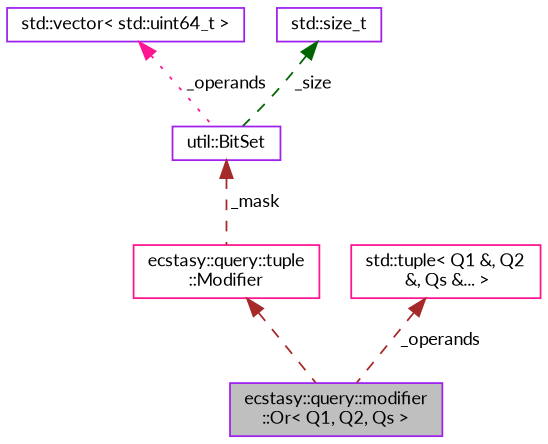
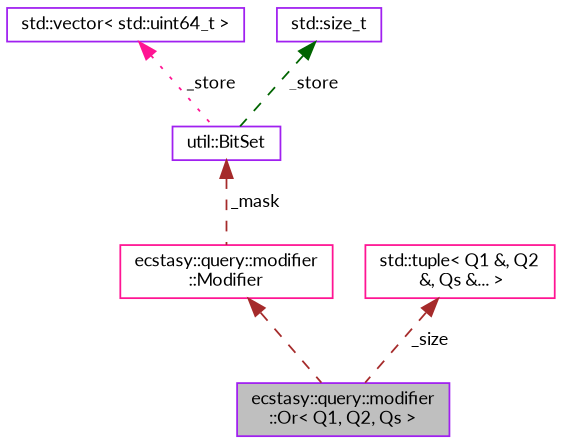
(225, 84) -> (210, 84)
(311, 84) -> (312, 84)
(226, 272) -> (226, 272)
(439, 341) -> (428, 341)
